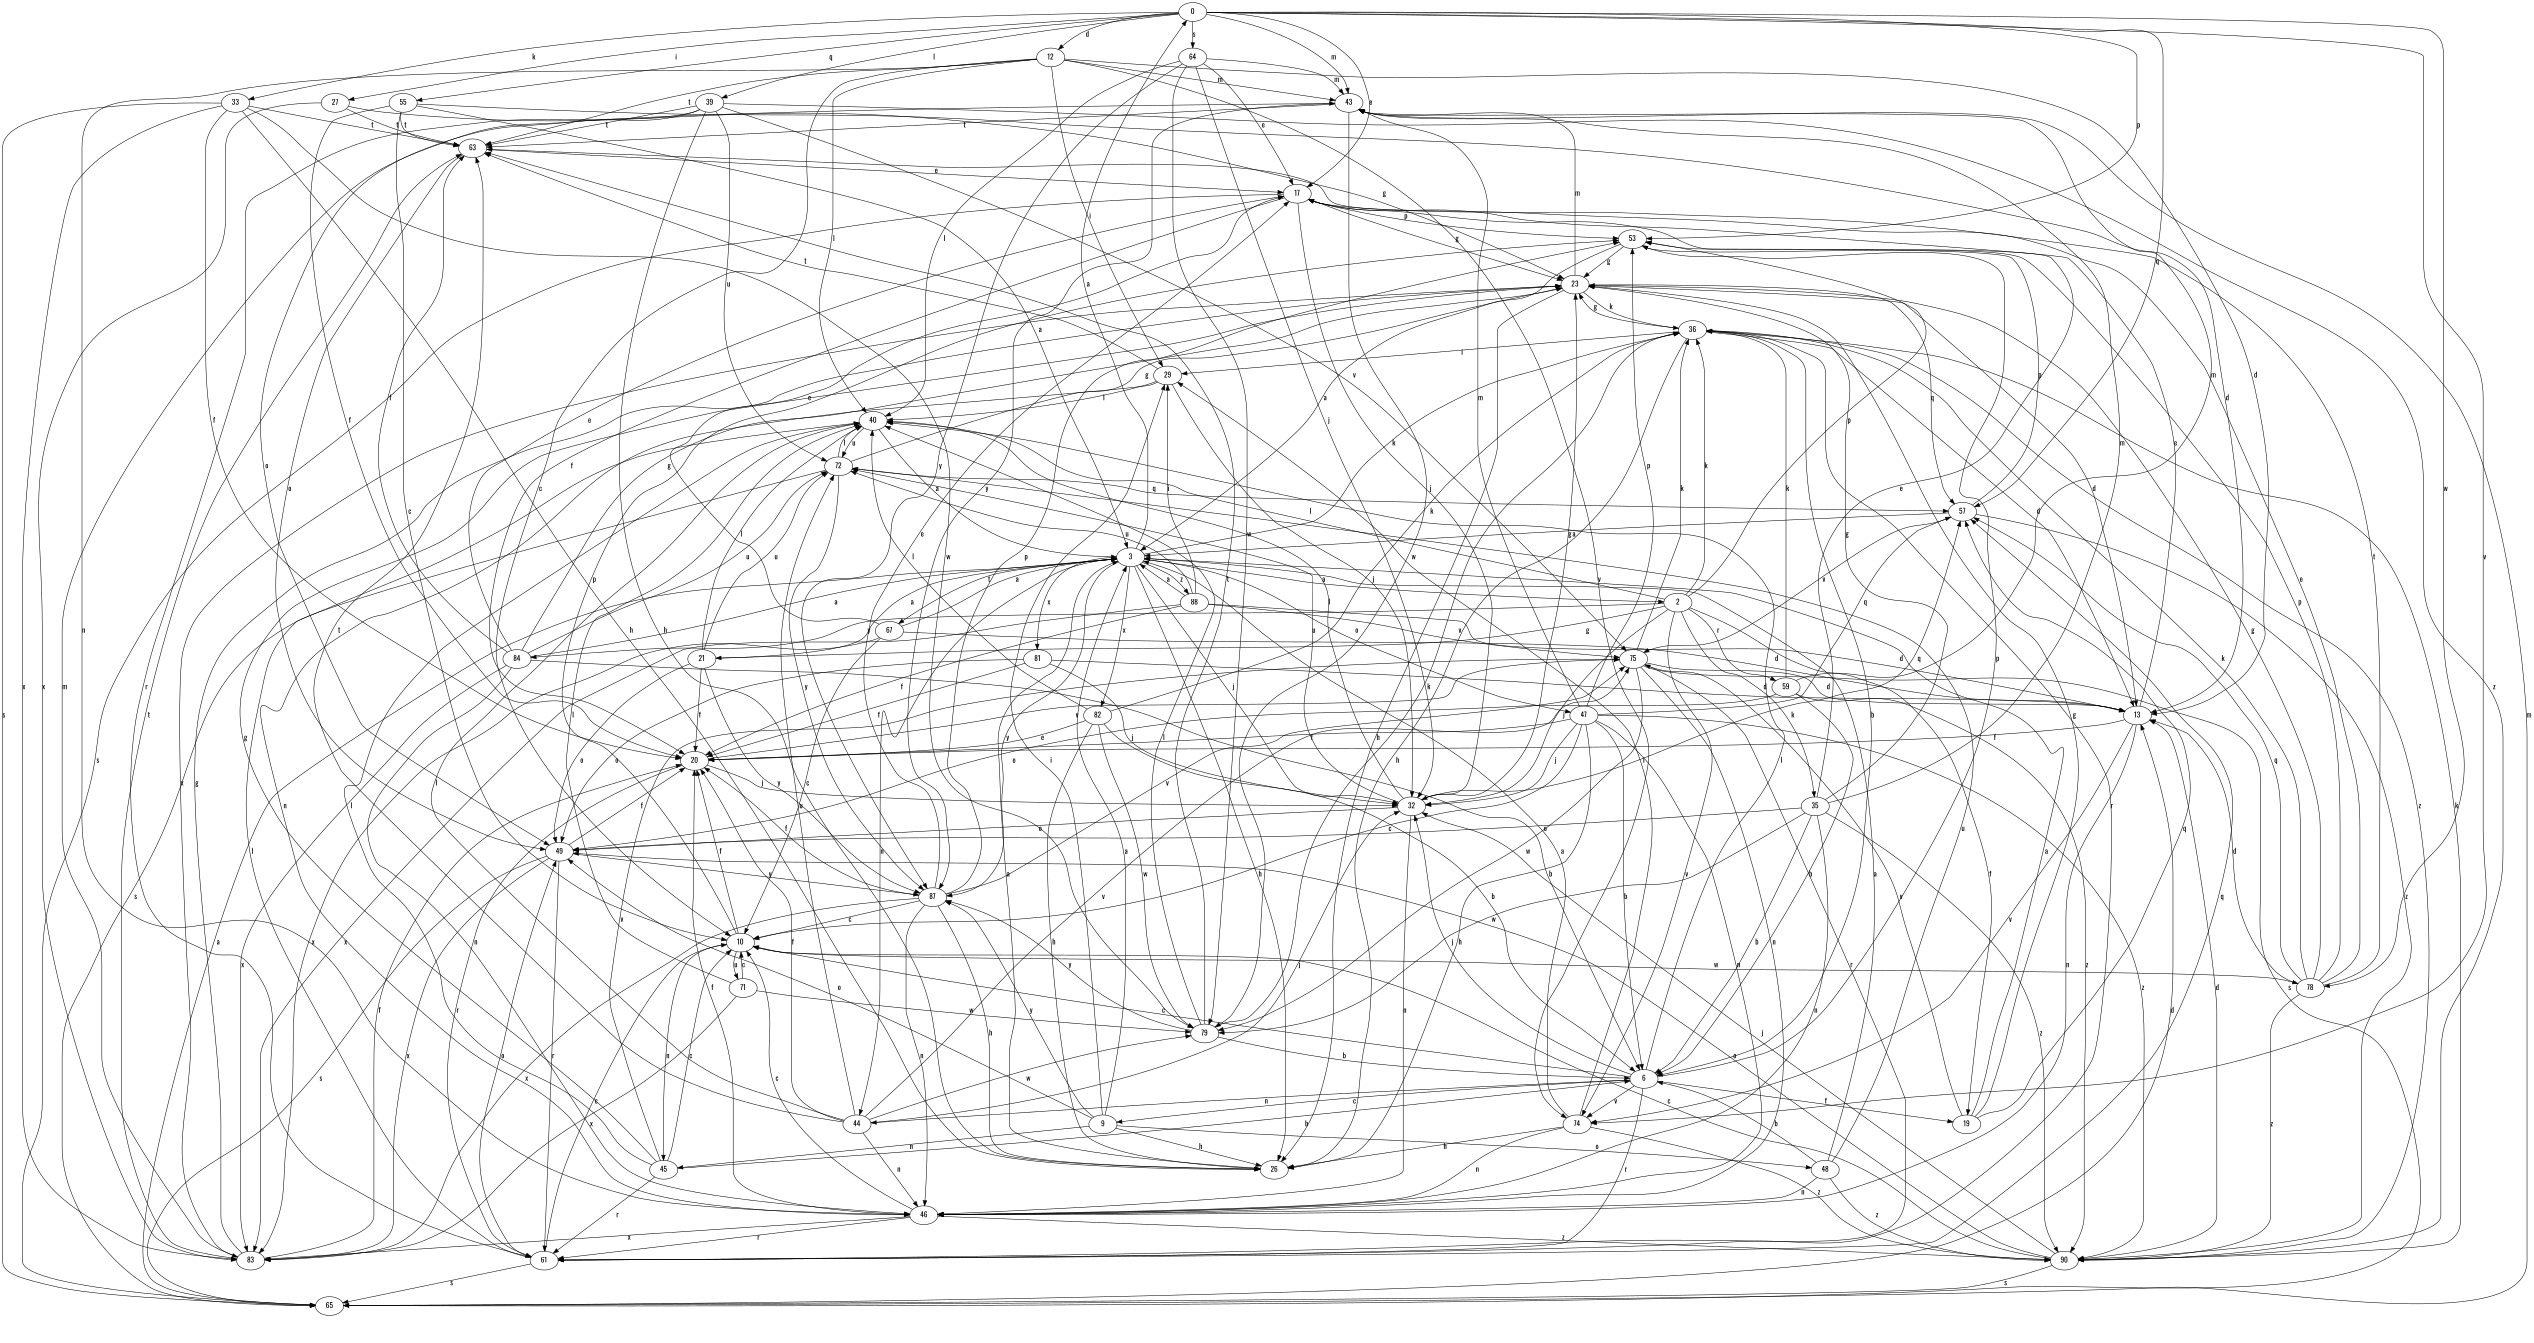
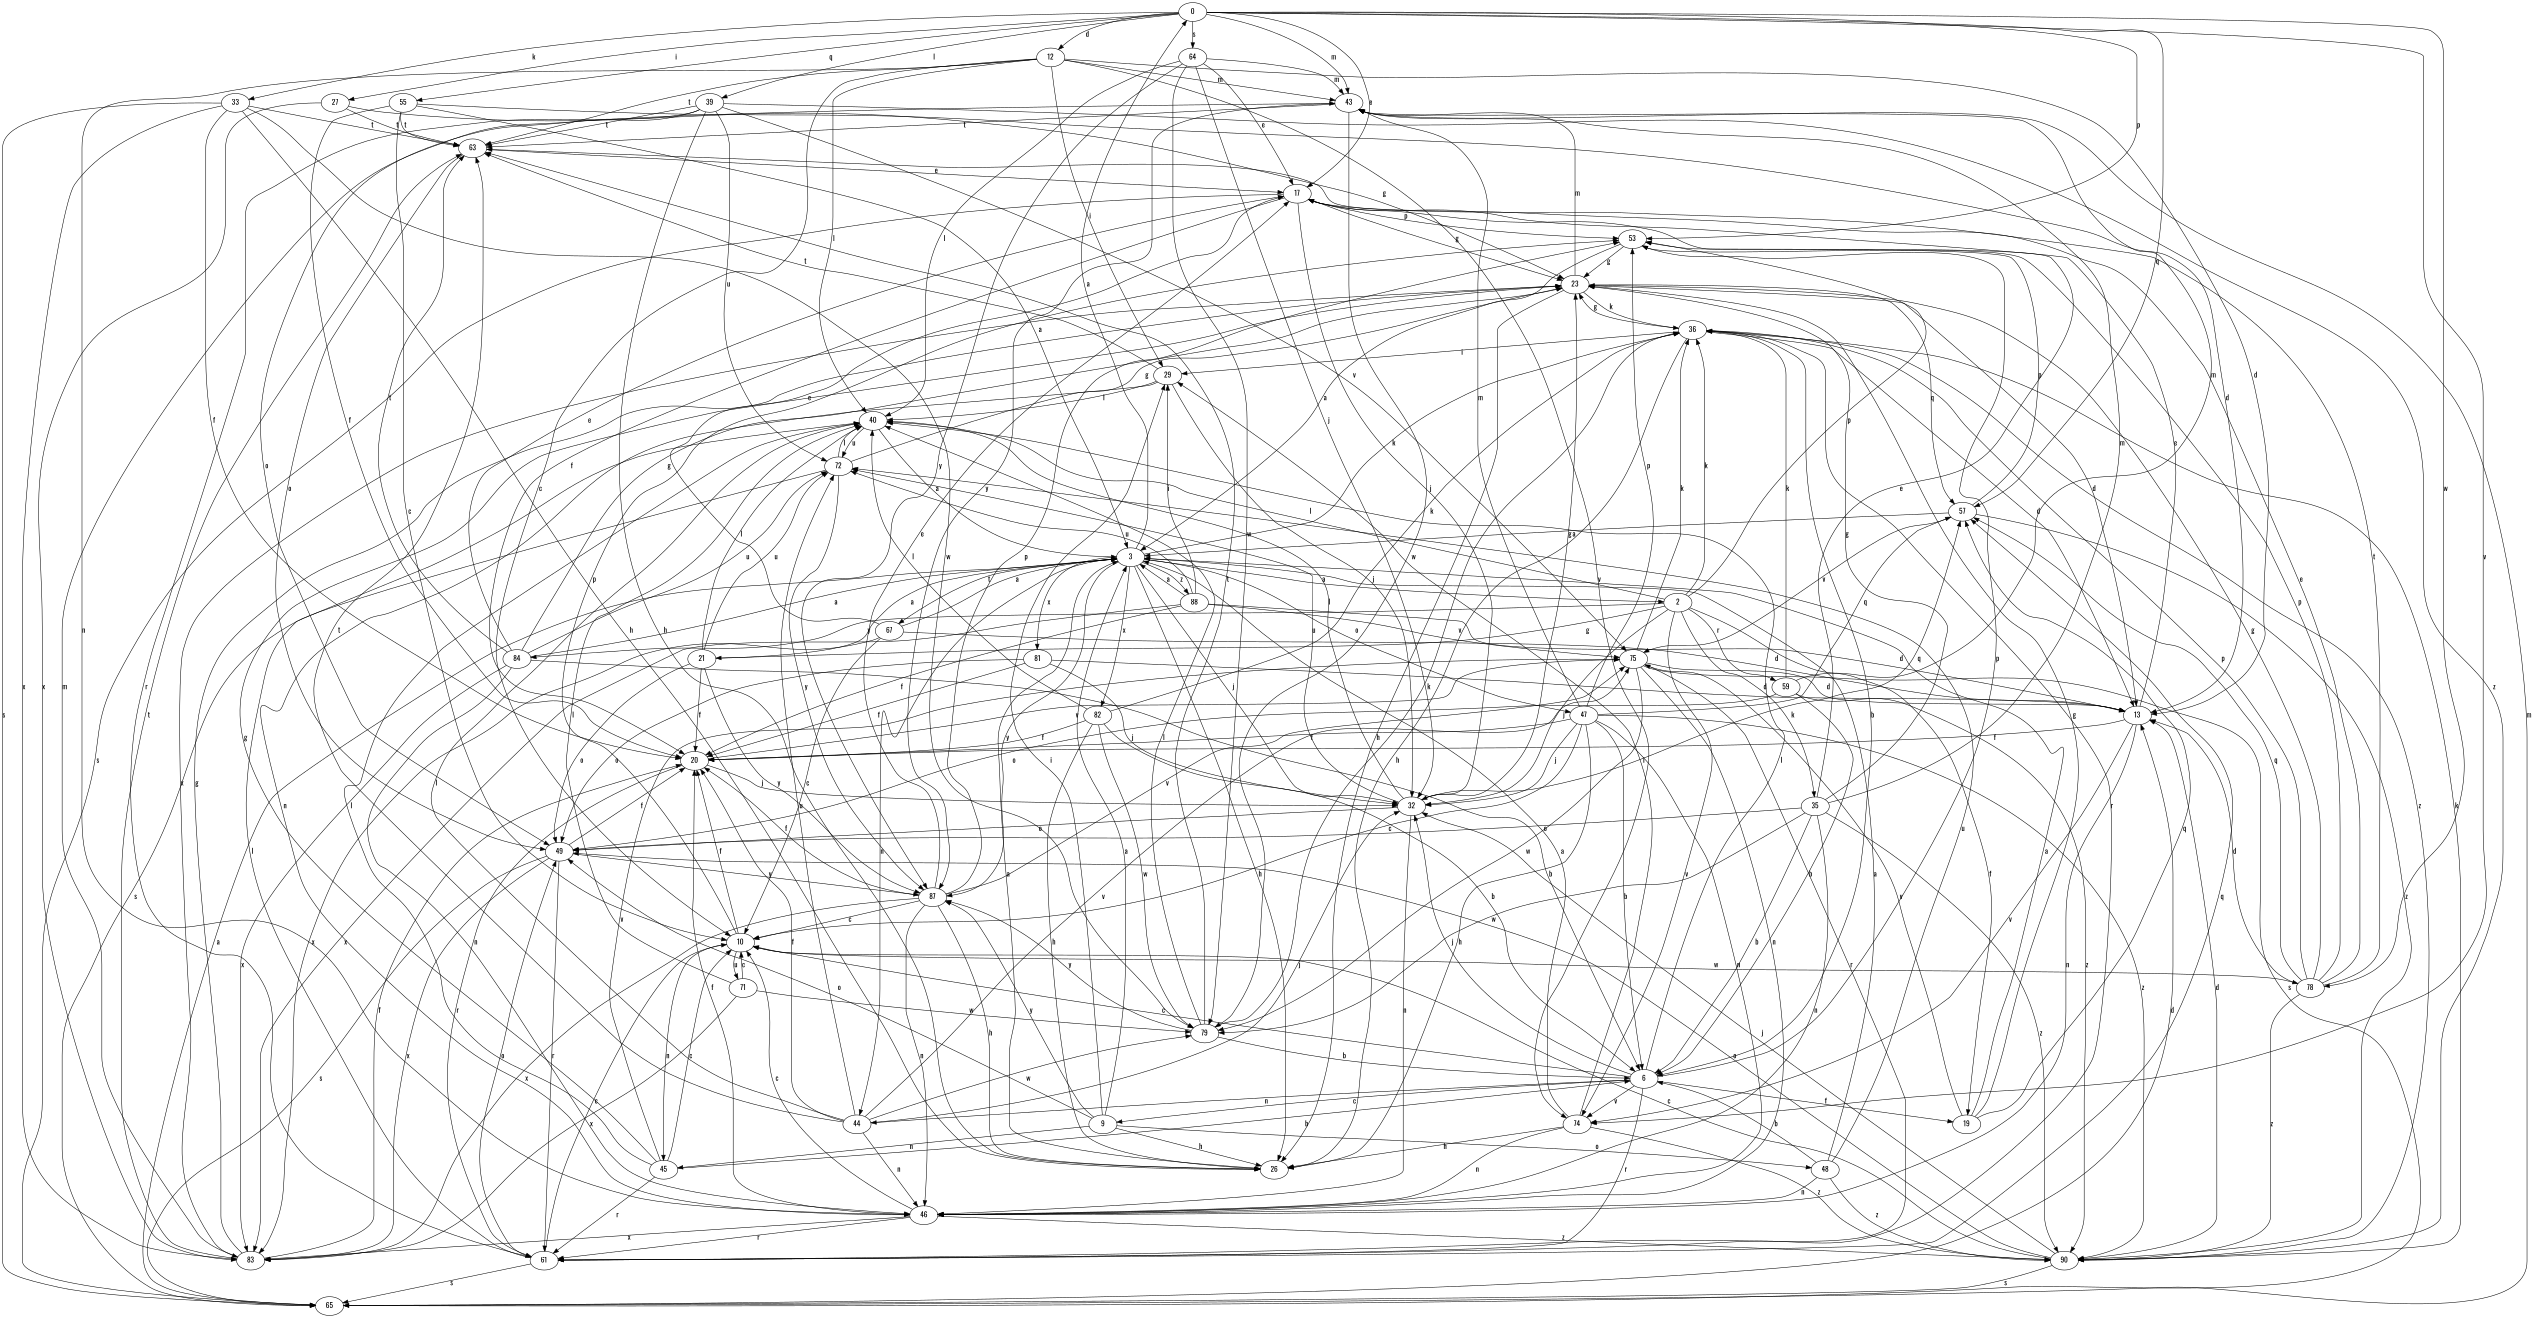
(390, 398) -> (390, 398)
(1397, 502) -> none
(2223, 659) -> (2223, 659)
(1043, 738) -> (1043, 738)
